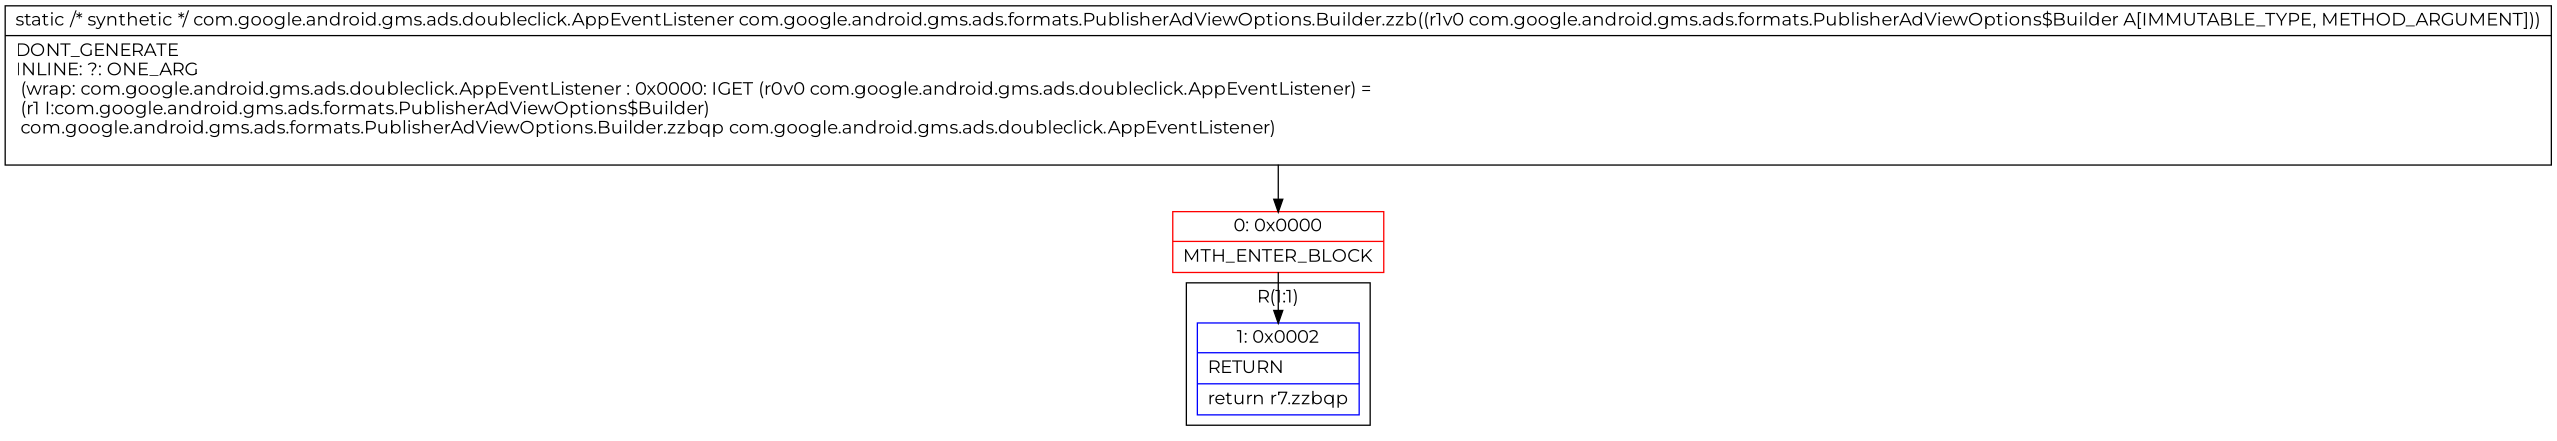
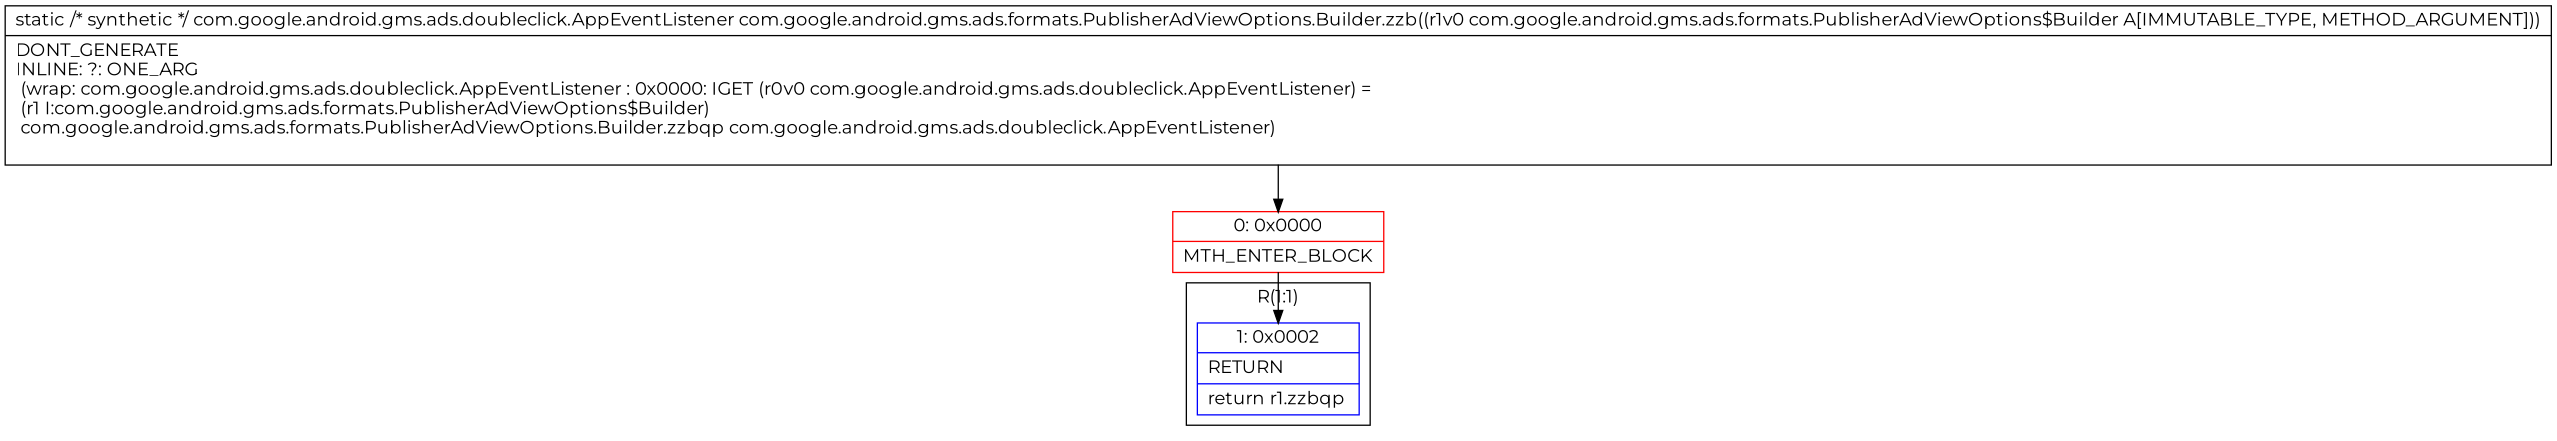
(1278, 399) -> (1276, 399)
